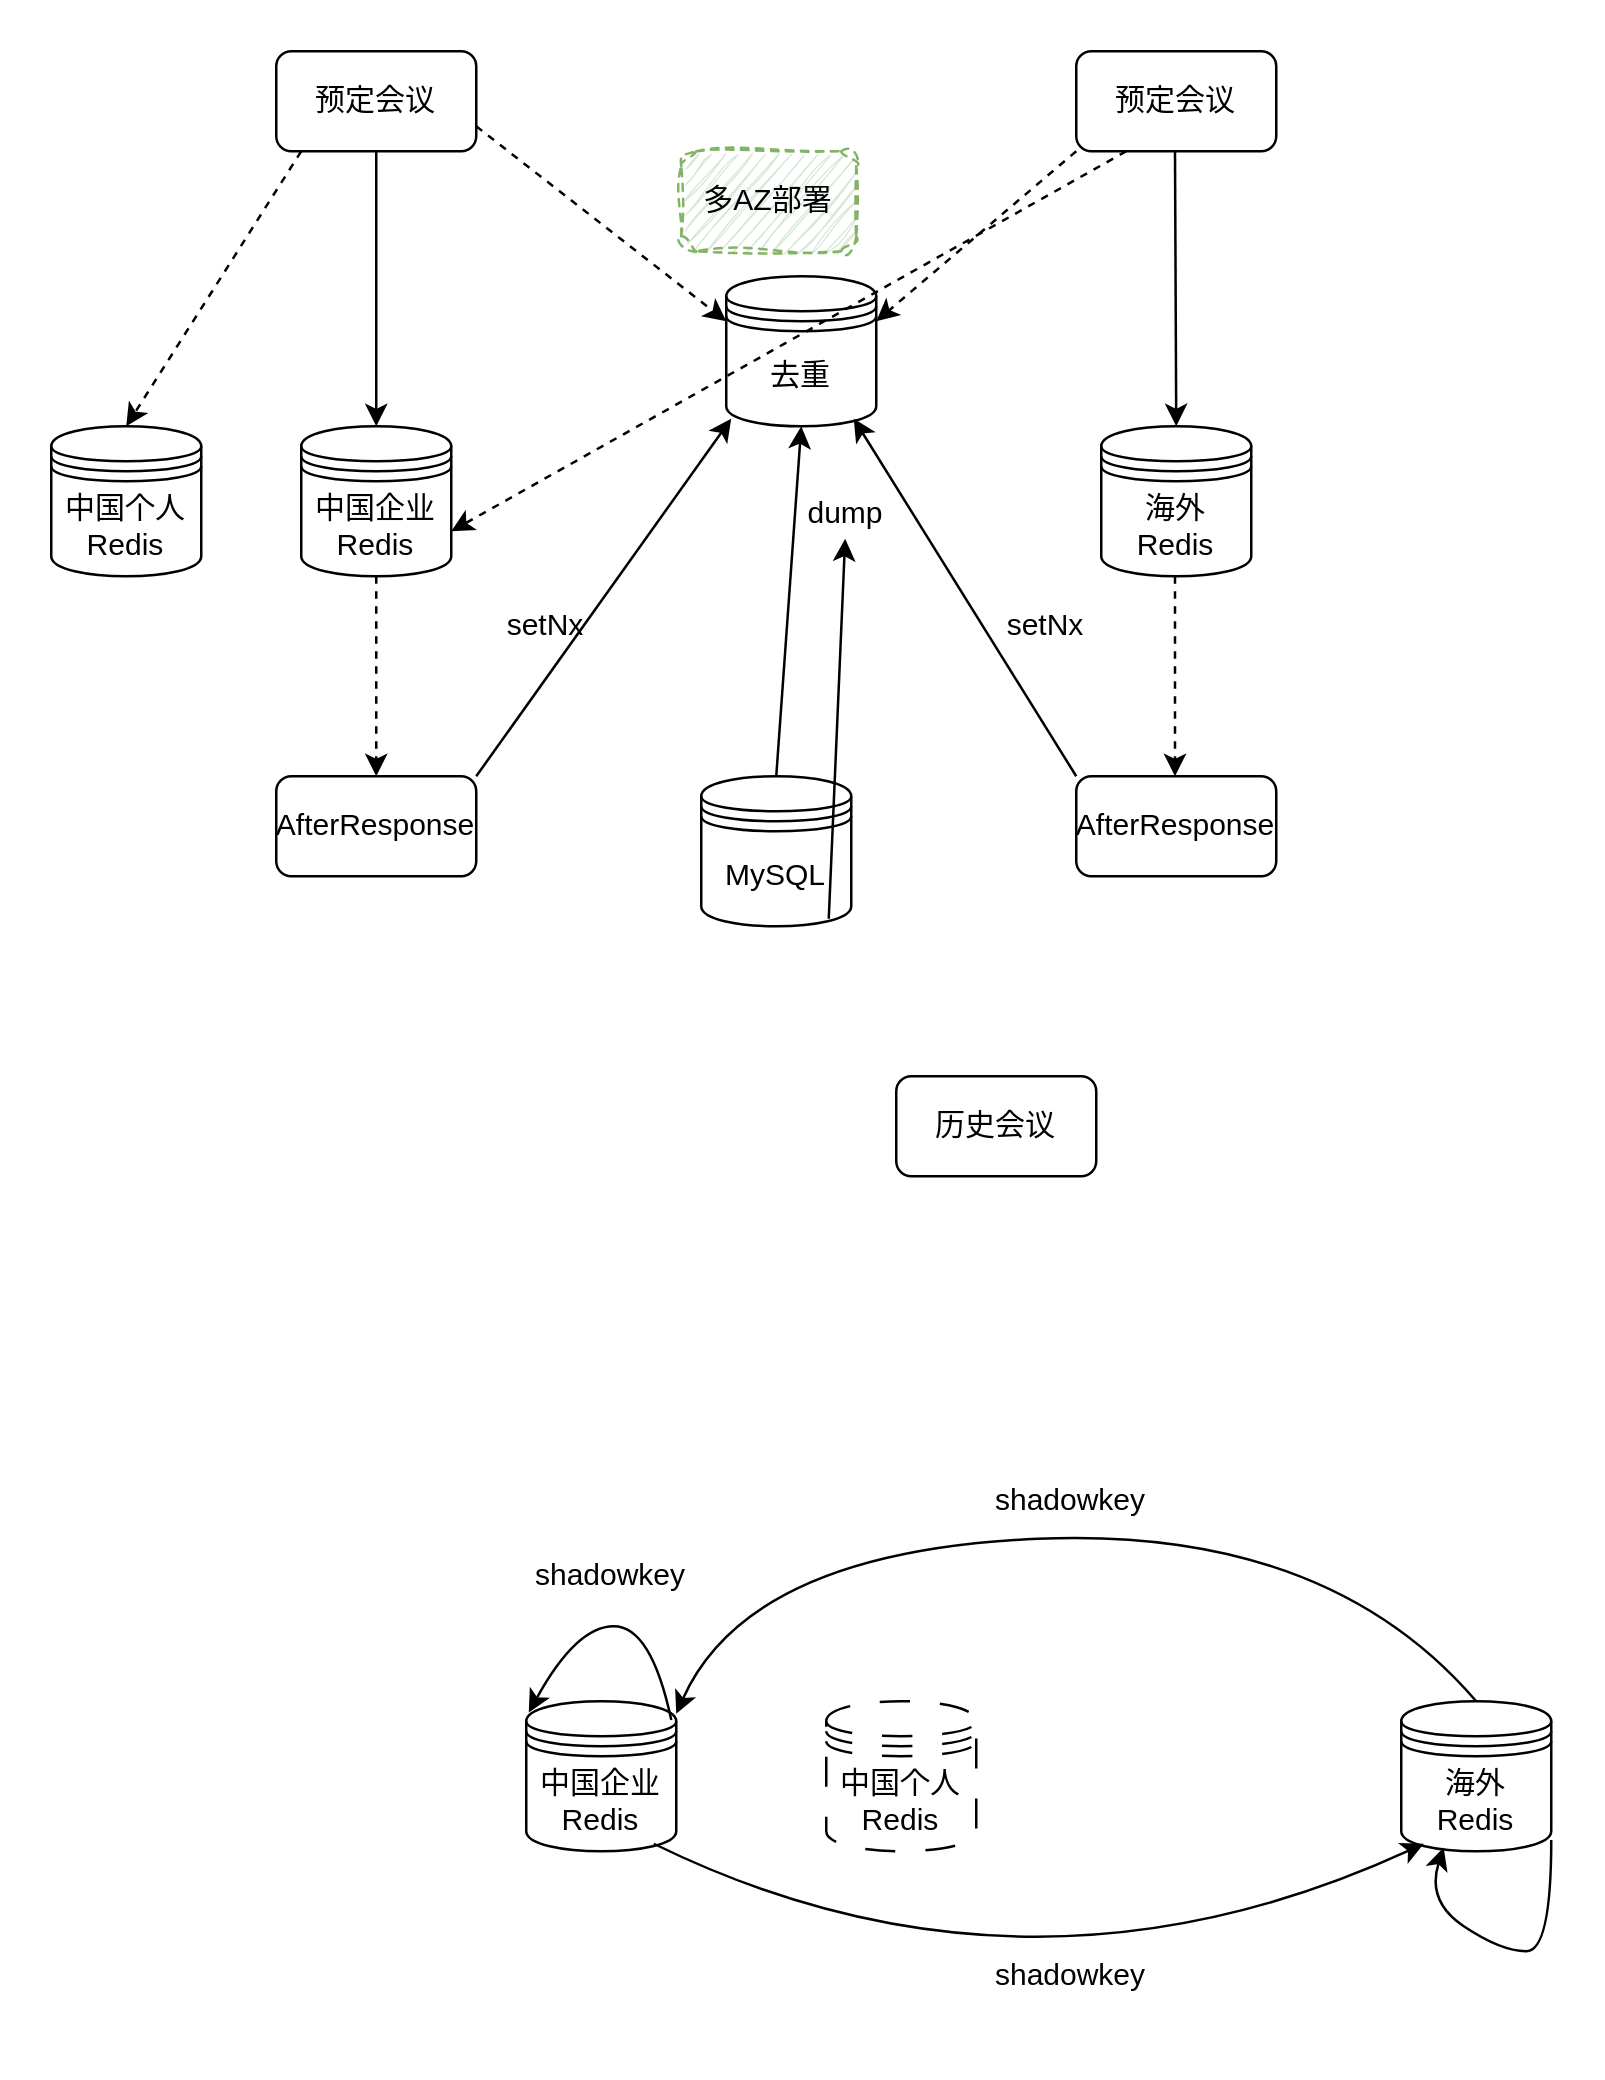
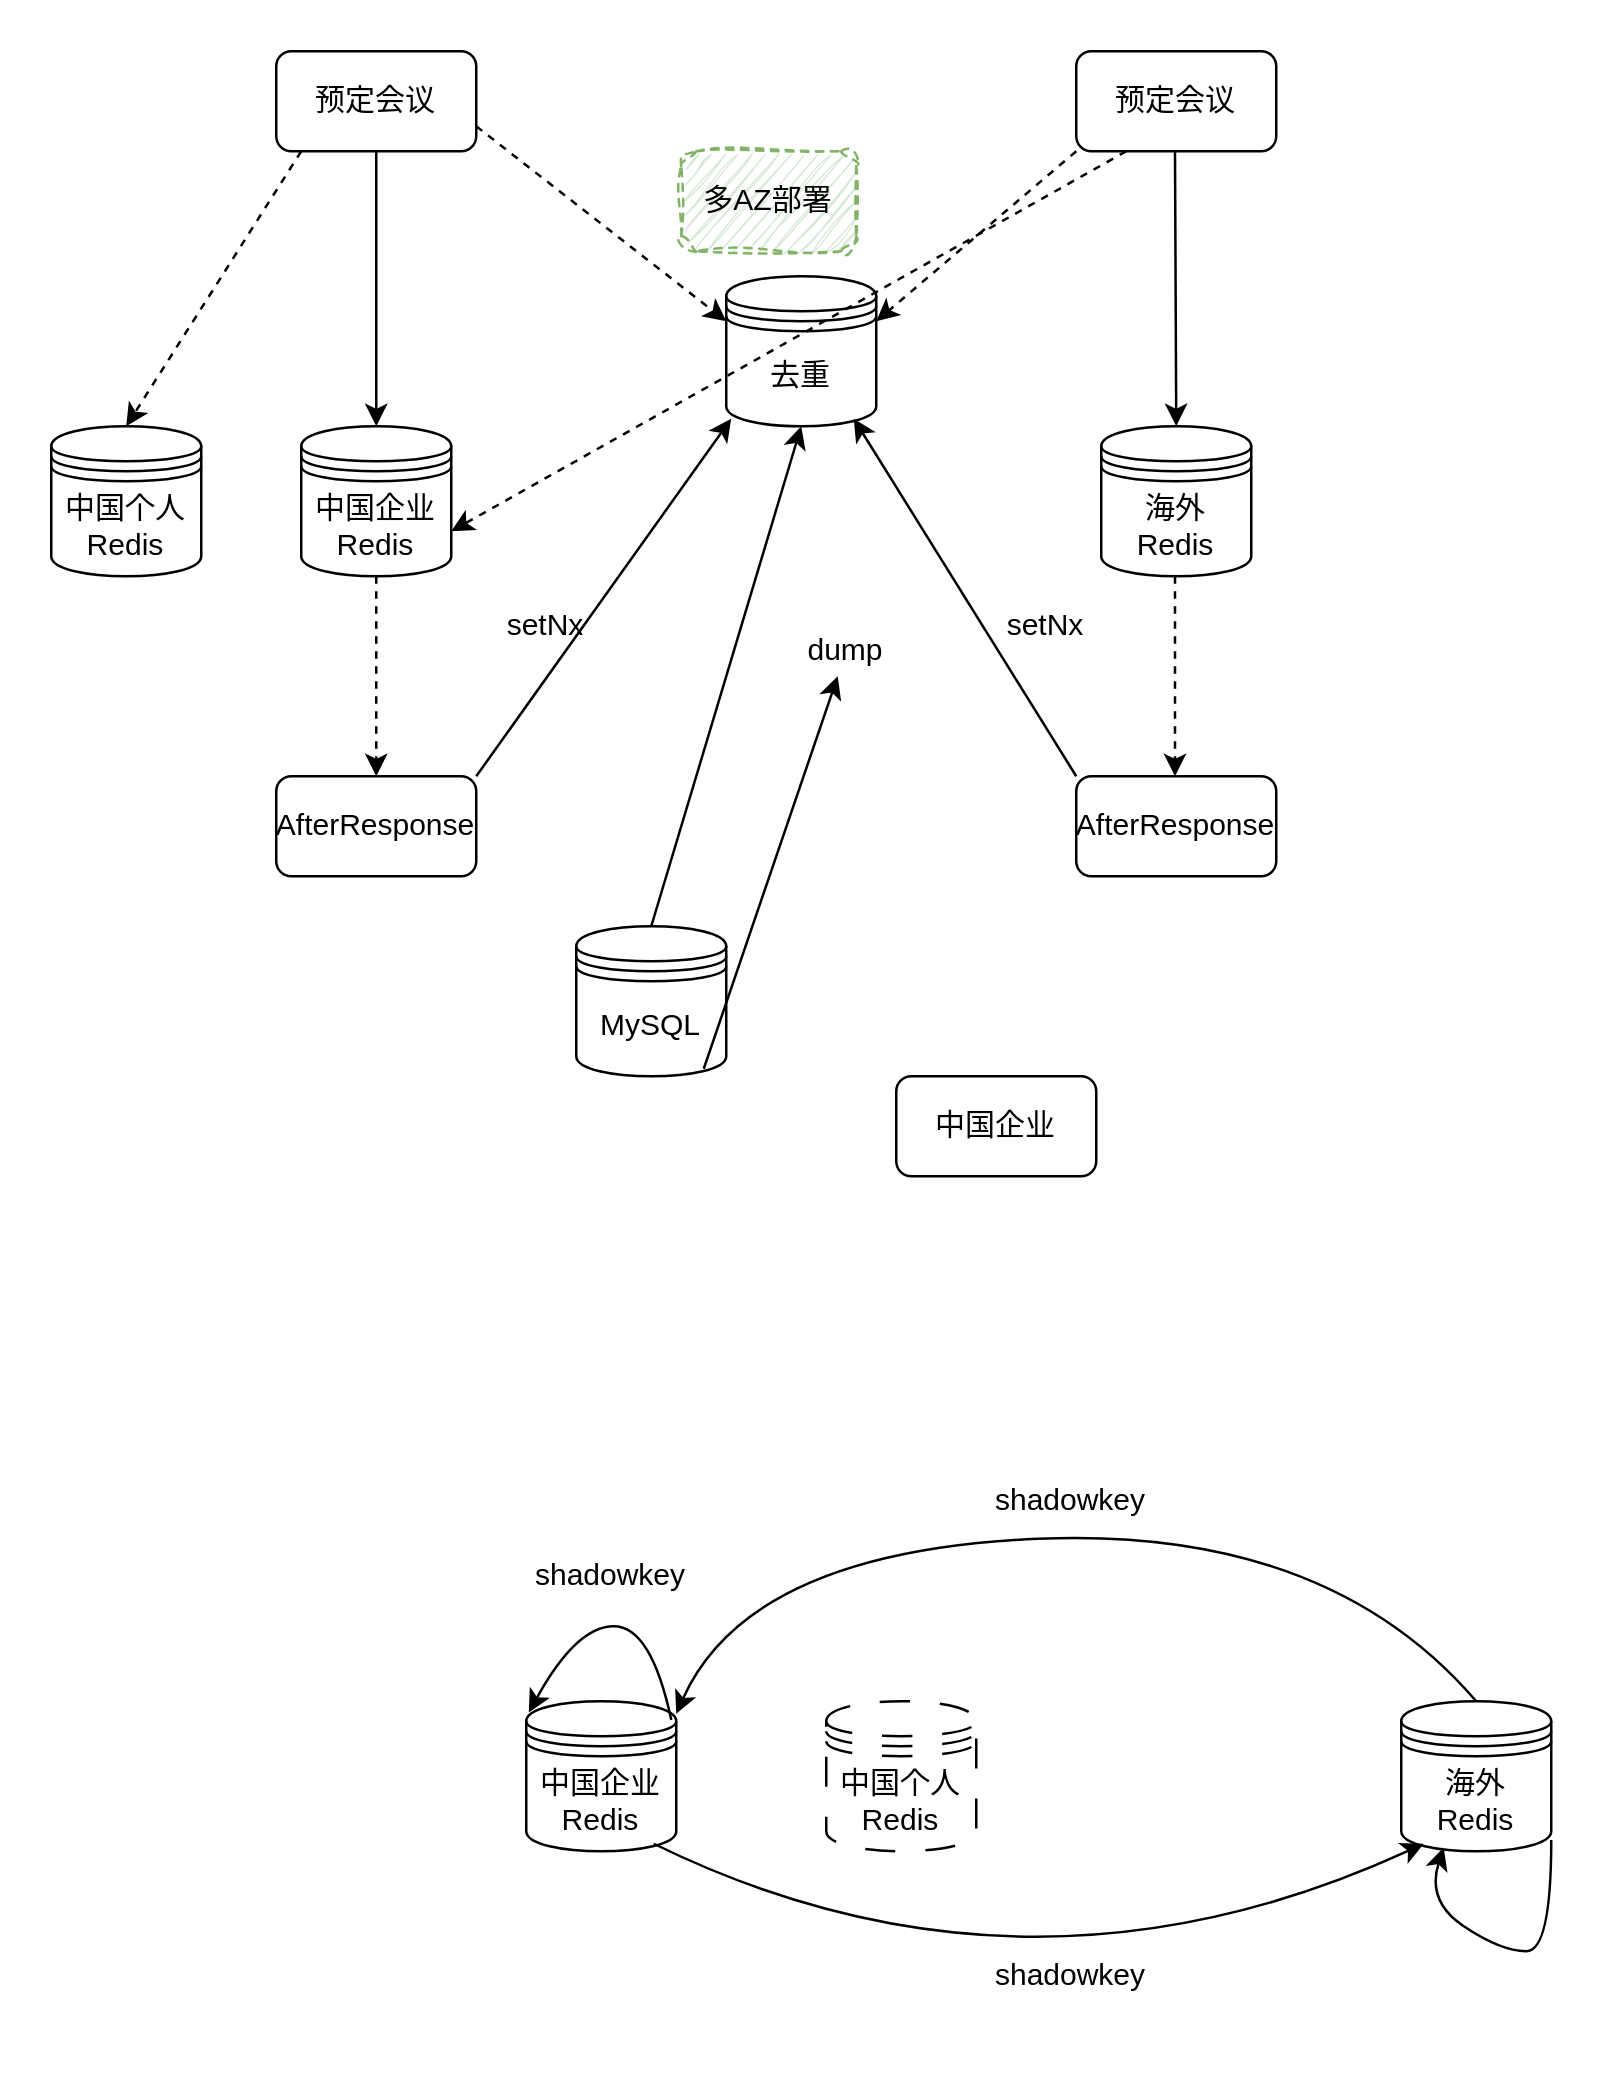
(846, 514) -> (846, 651)
(776, 851) -> (651, 1001)
(996, 1126) -> (996, 1126)
